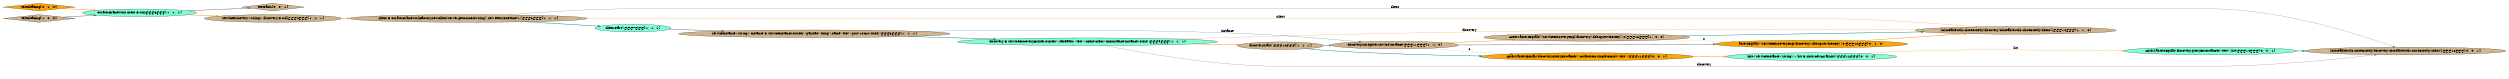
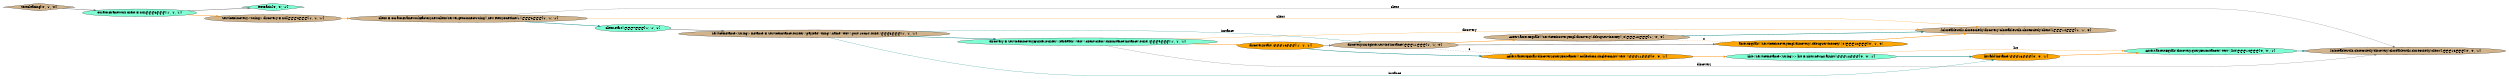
(39, 7) -> (39, 7)
(273, 7) -> (273, 7)
(78, 9) -> (78, 9)
(39, 18) -> none
(1281, 46) -> (1281, 46)
none -> (2016, 57)
